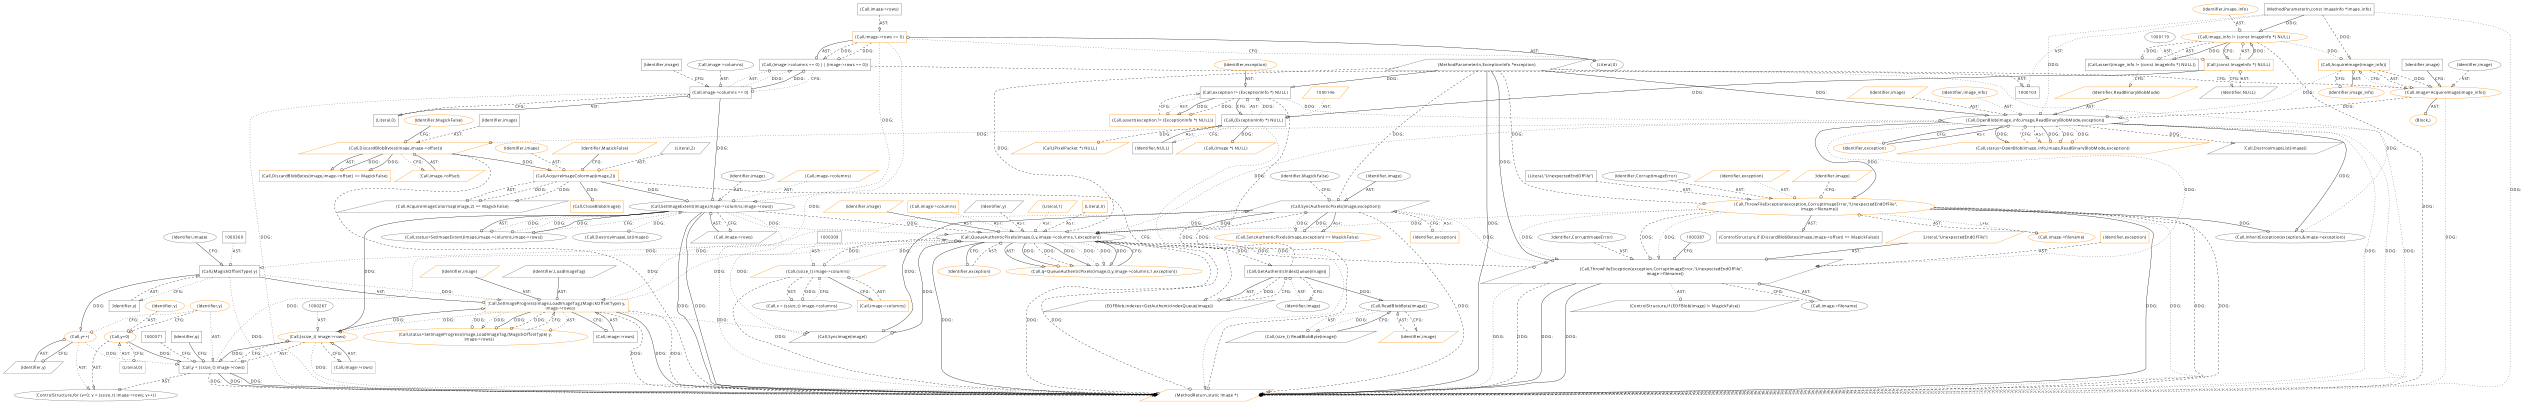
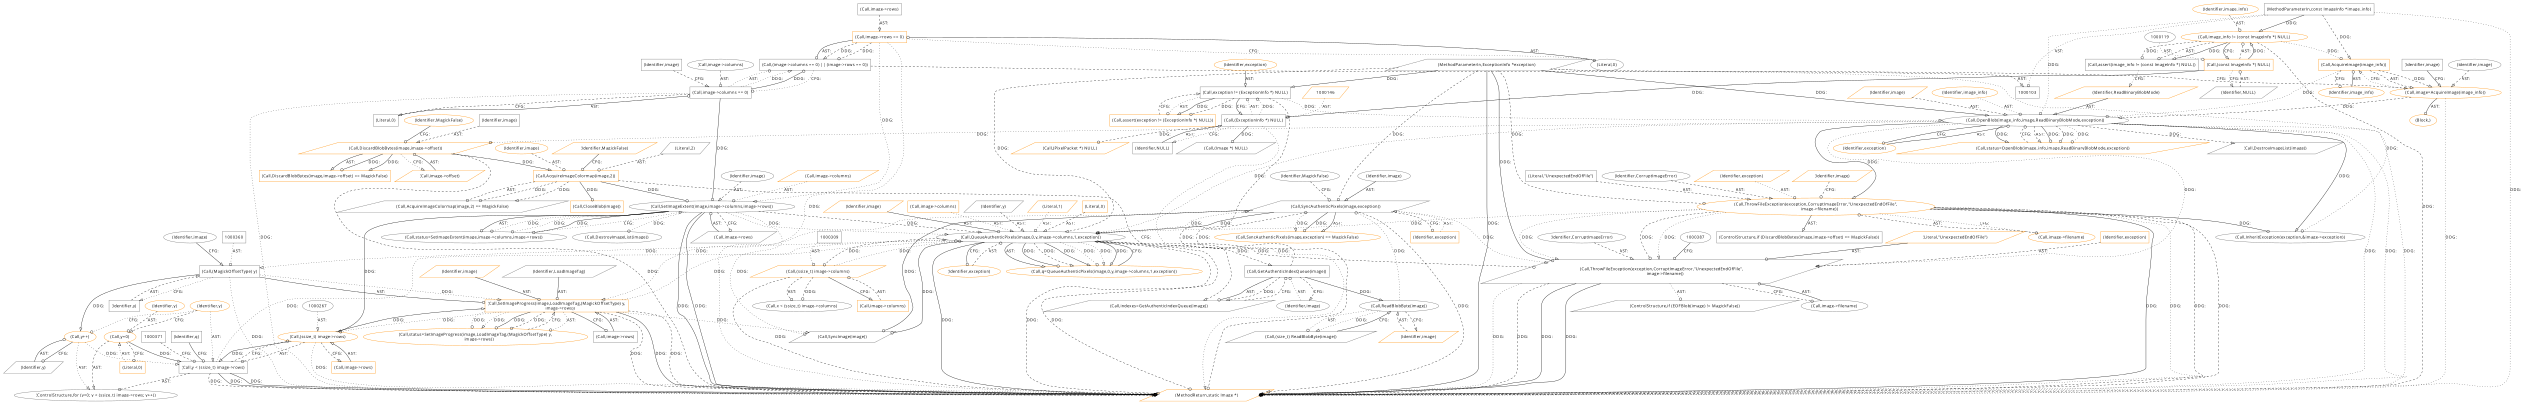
(1226, 148) -> (1226, 148)
none -> (1393, 249)
(819, 291) -> none
(1159, 306) -> (1159, 306)
